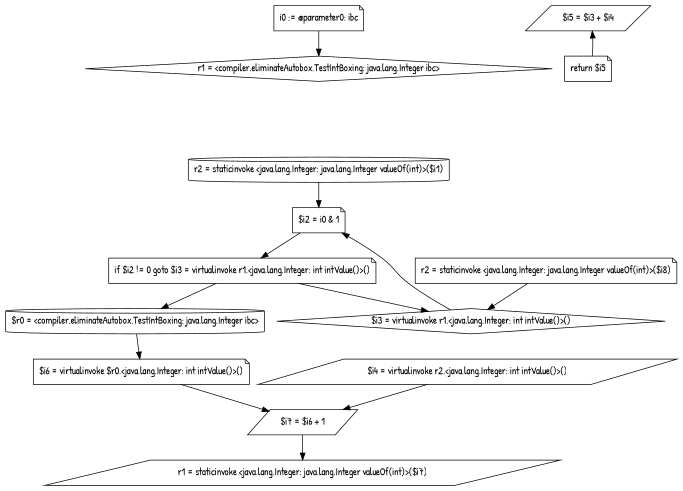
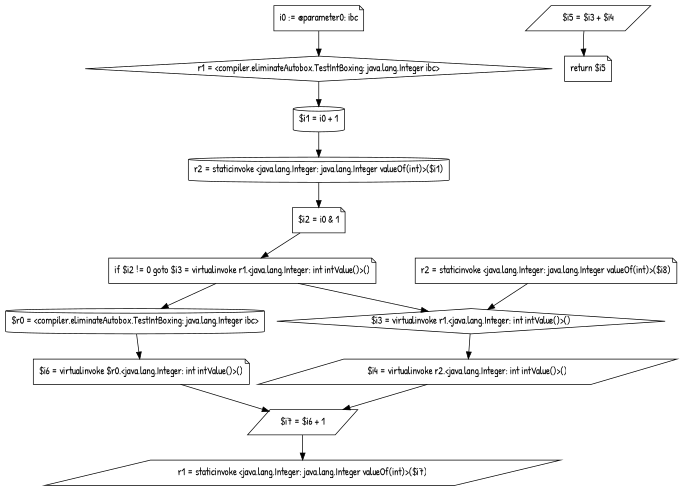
(593, 47) -> (583, 40)
none -> (319, 119)
(399, 274) -> (469, 343)
